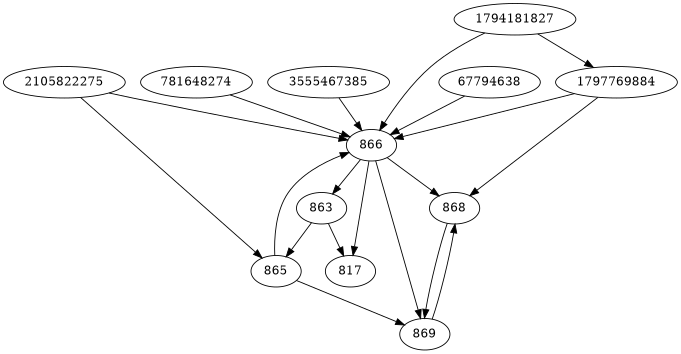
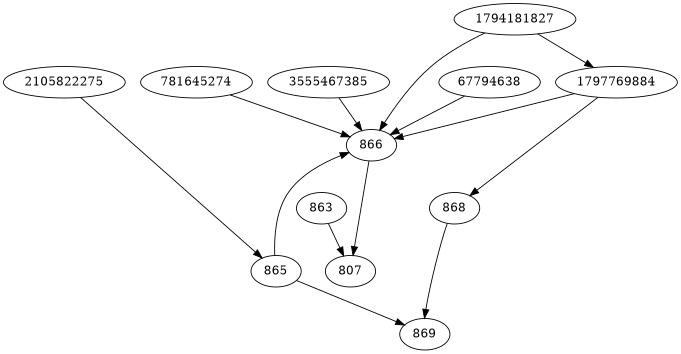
(196, 82) -> (196, 82)
(224, 116) -> none
(349, 173) -> none
(410, 174) -> none
(397, 235) -> none
(301, 236) -> none
(350, 271) -> (350, 271)
(444, 276) -> none
